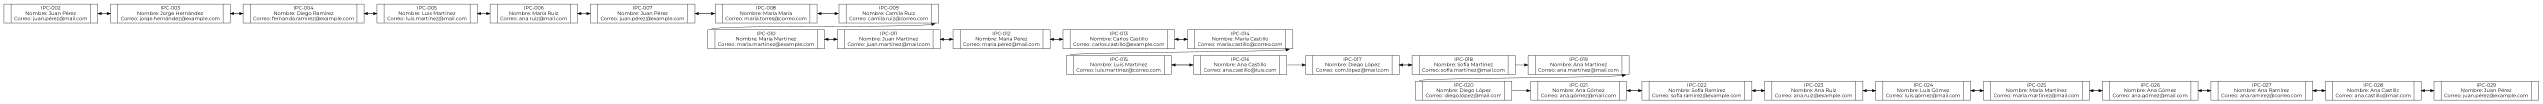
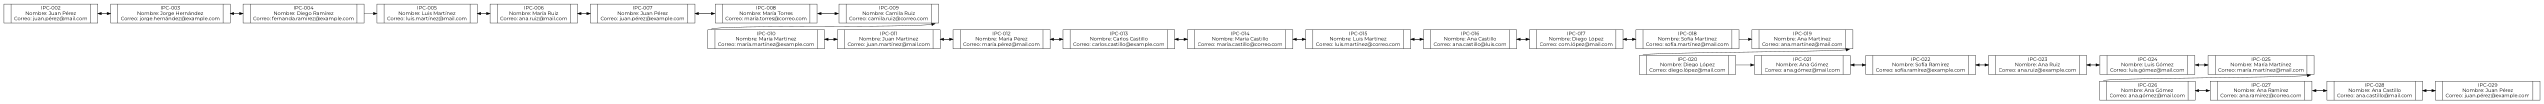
(766, 13) -> (766, 13)
(372, 14) -> none
none -> (1297, 39)
none -> (1525, 39)
(2094, 91) -> none
